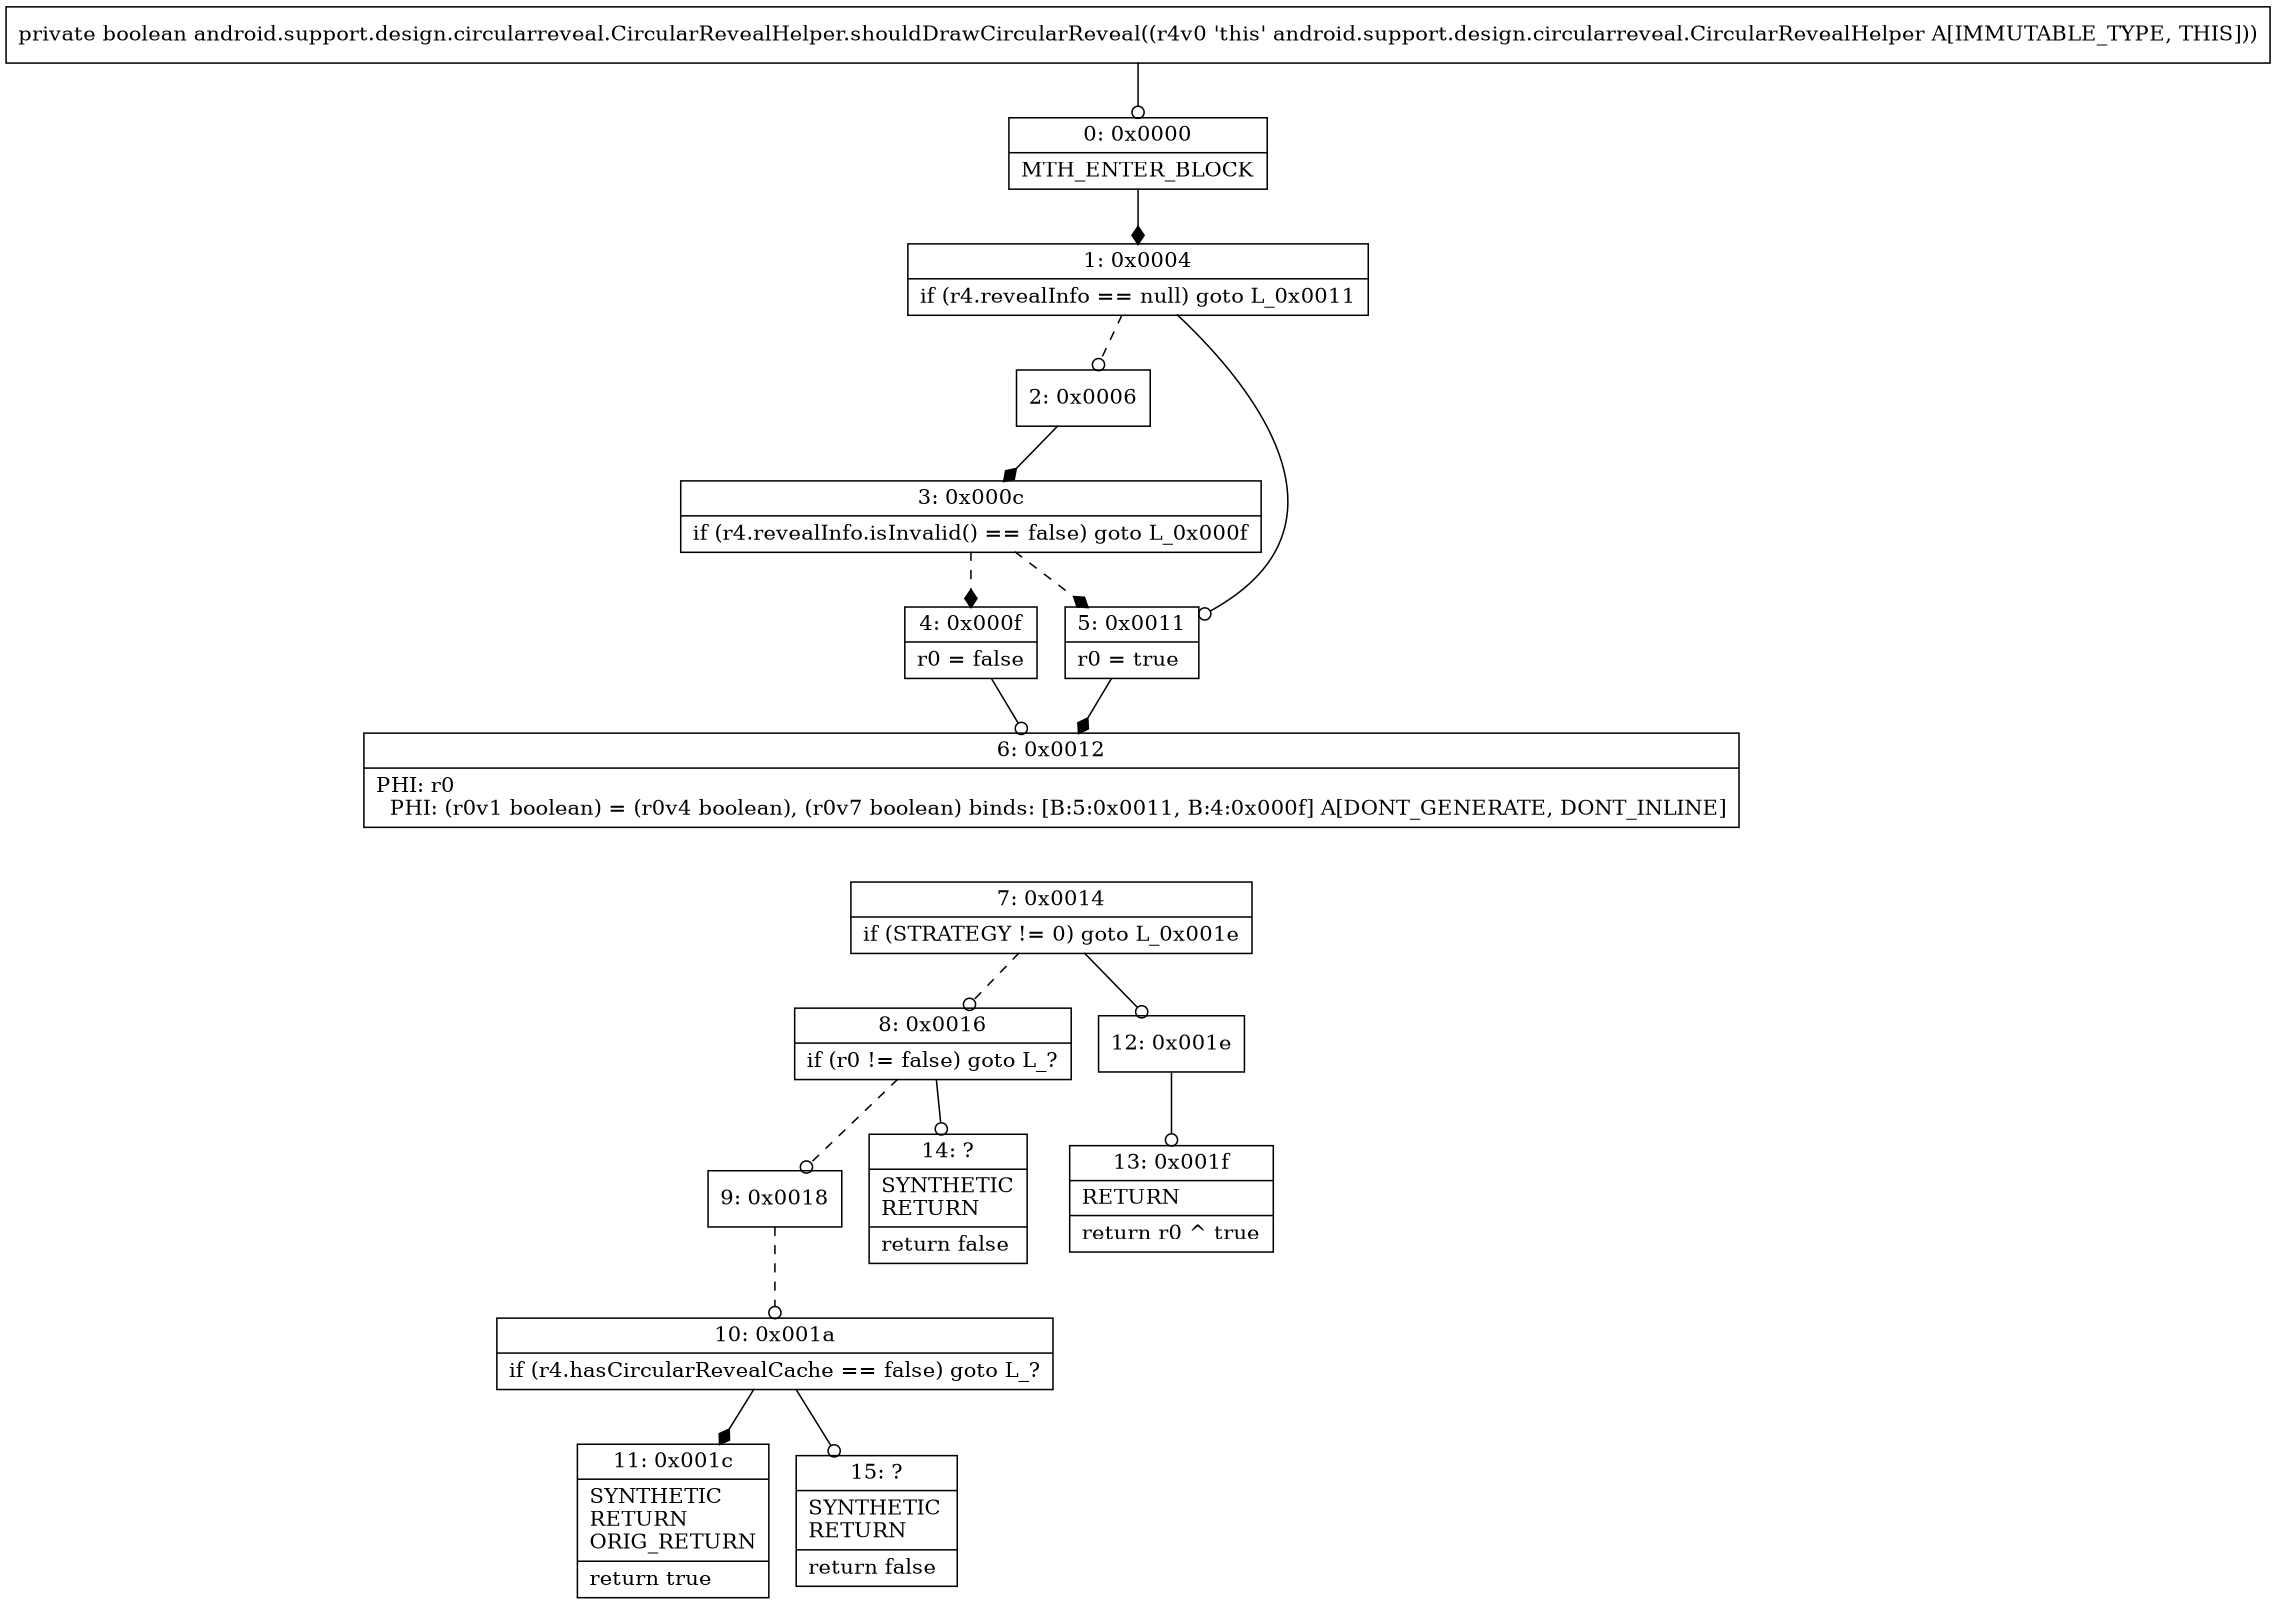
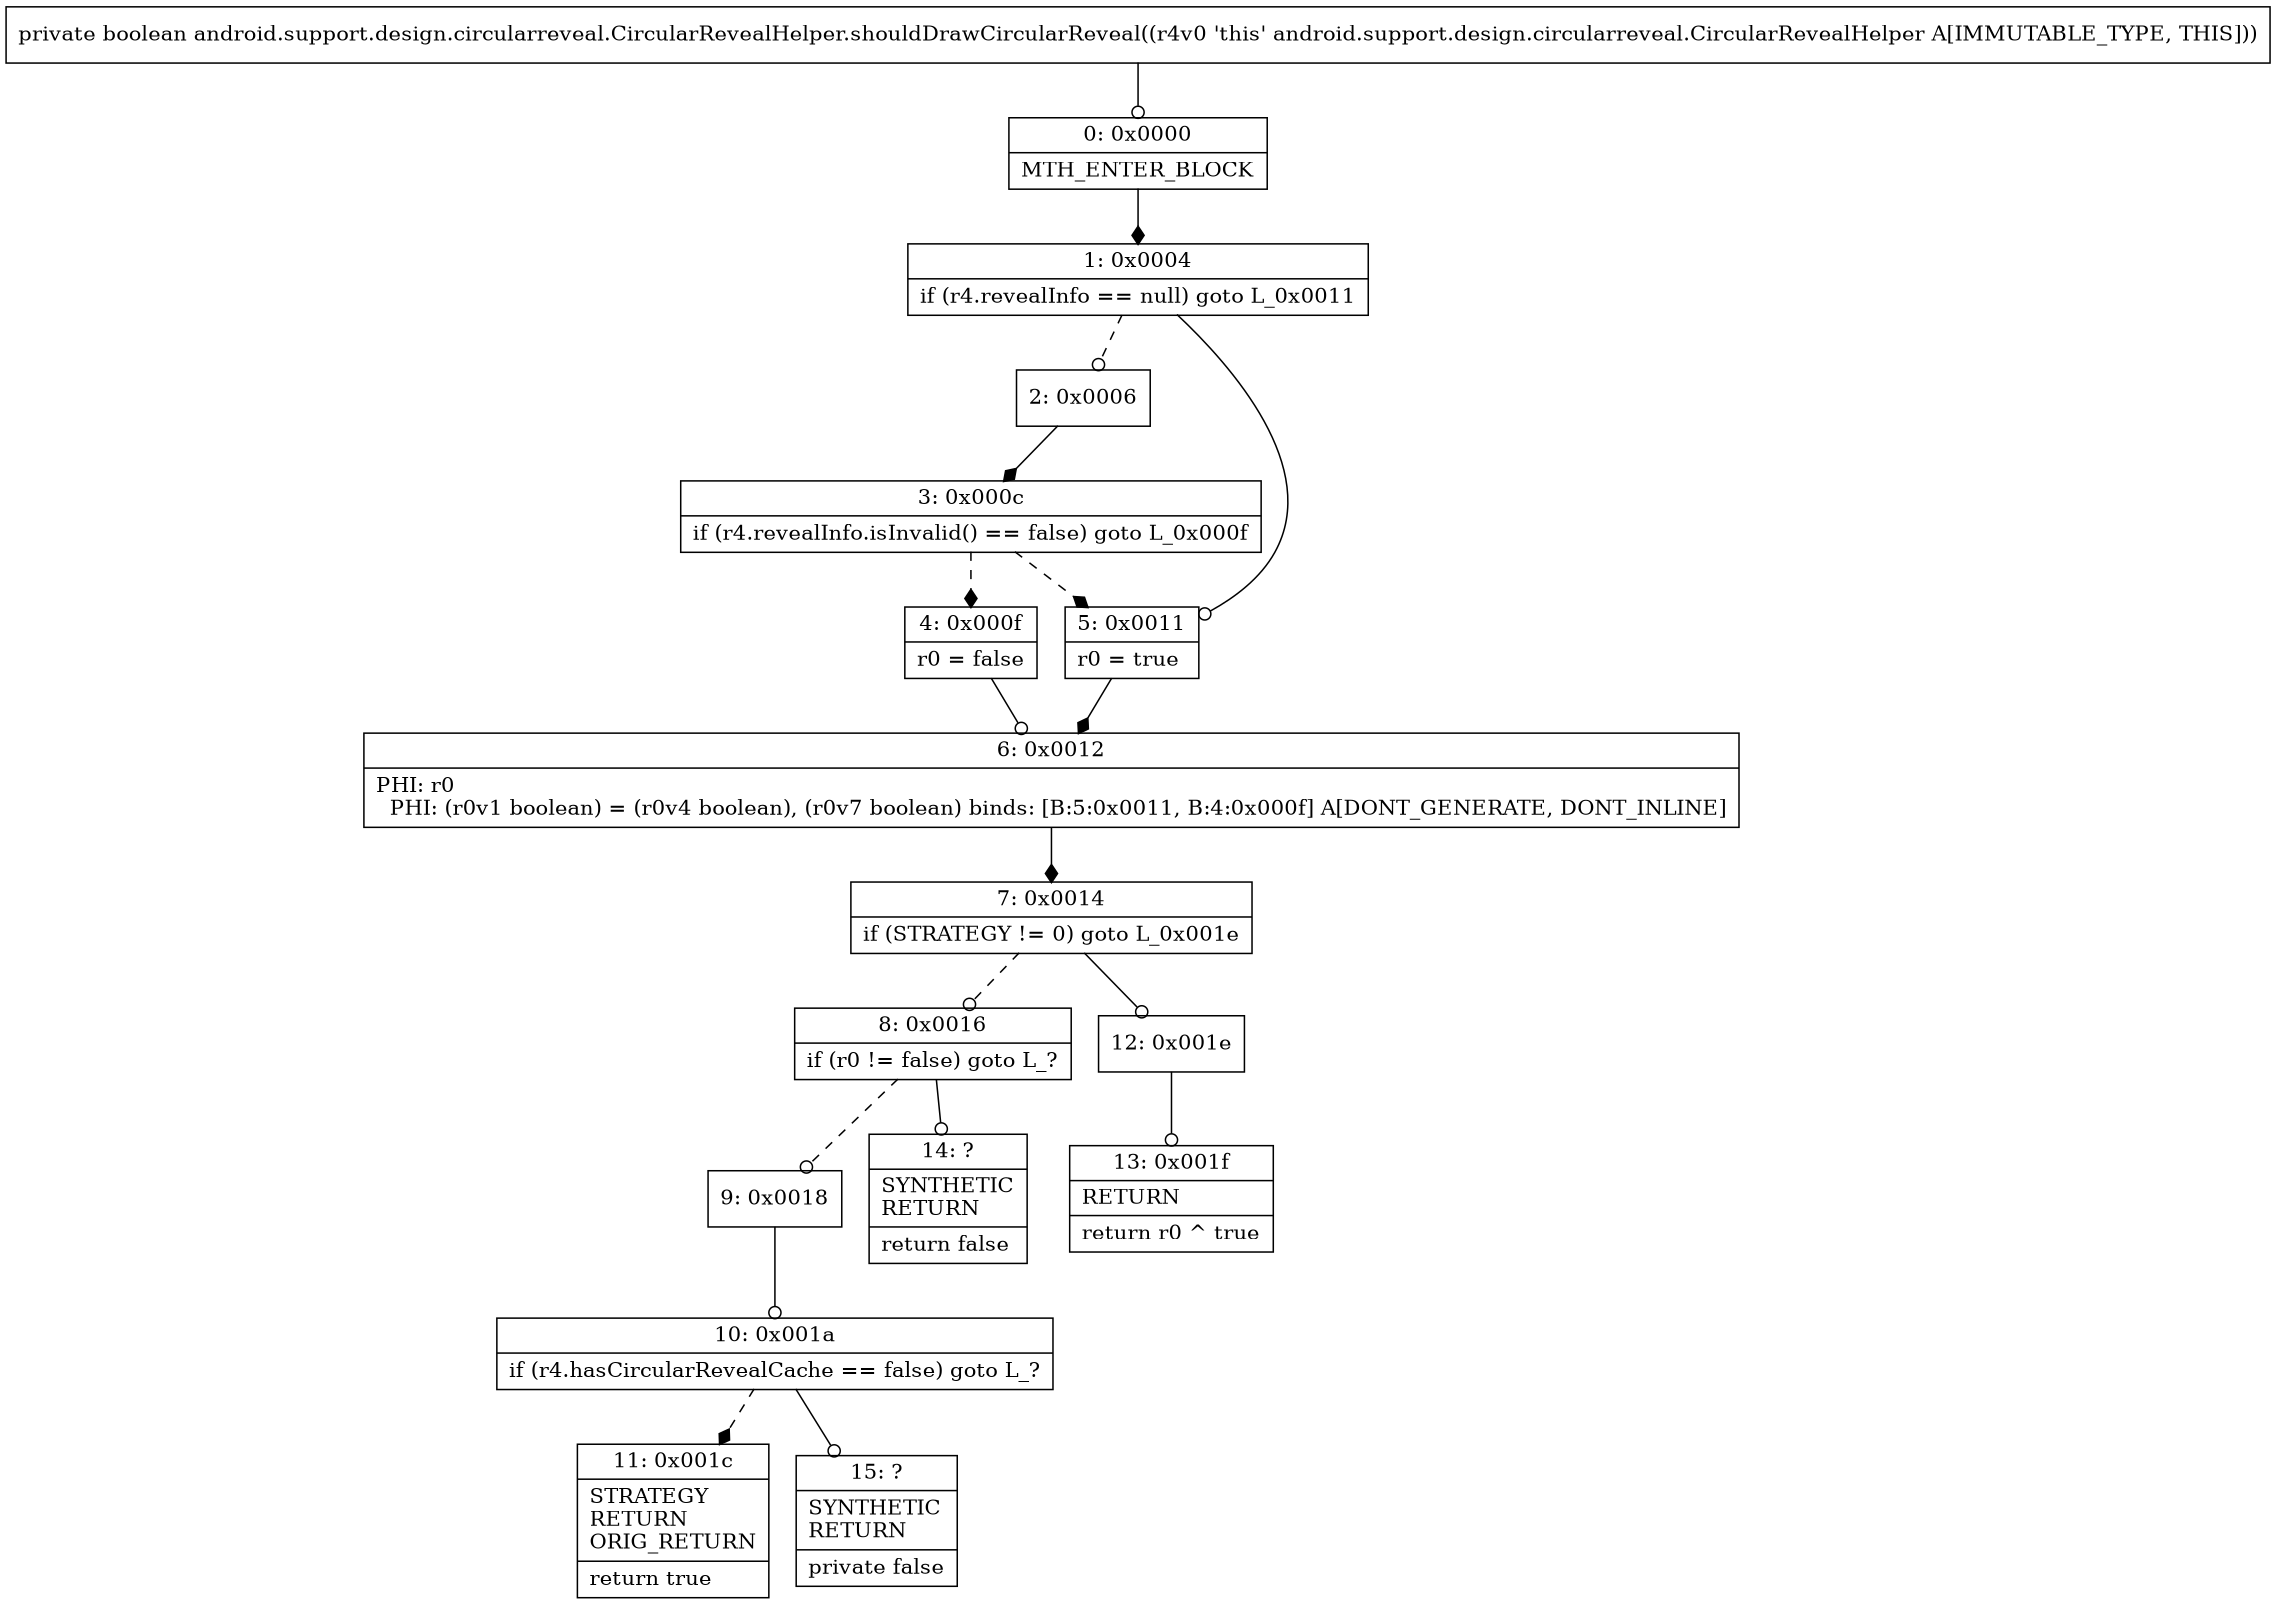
none -> (1051, 846)
(775, 1267) -> (775, 1267)
(742, 1409) -> (742, 1409)
(656, 1497) -> (650, 1497)
(873, 1567) -> (877, 1567)
